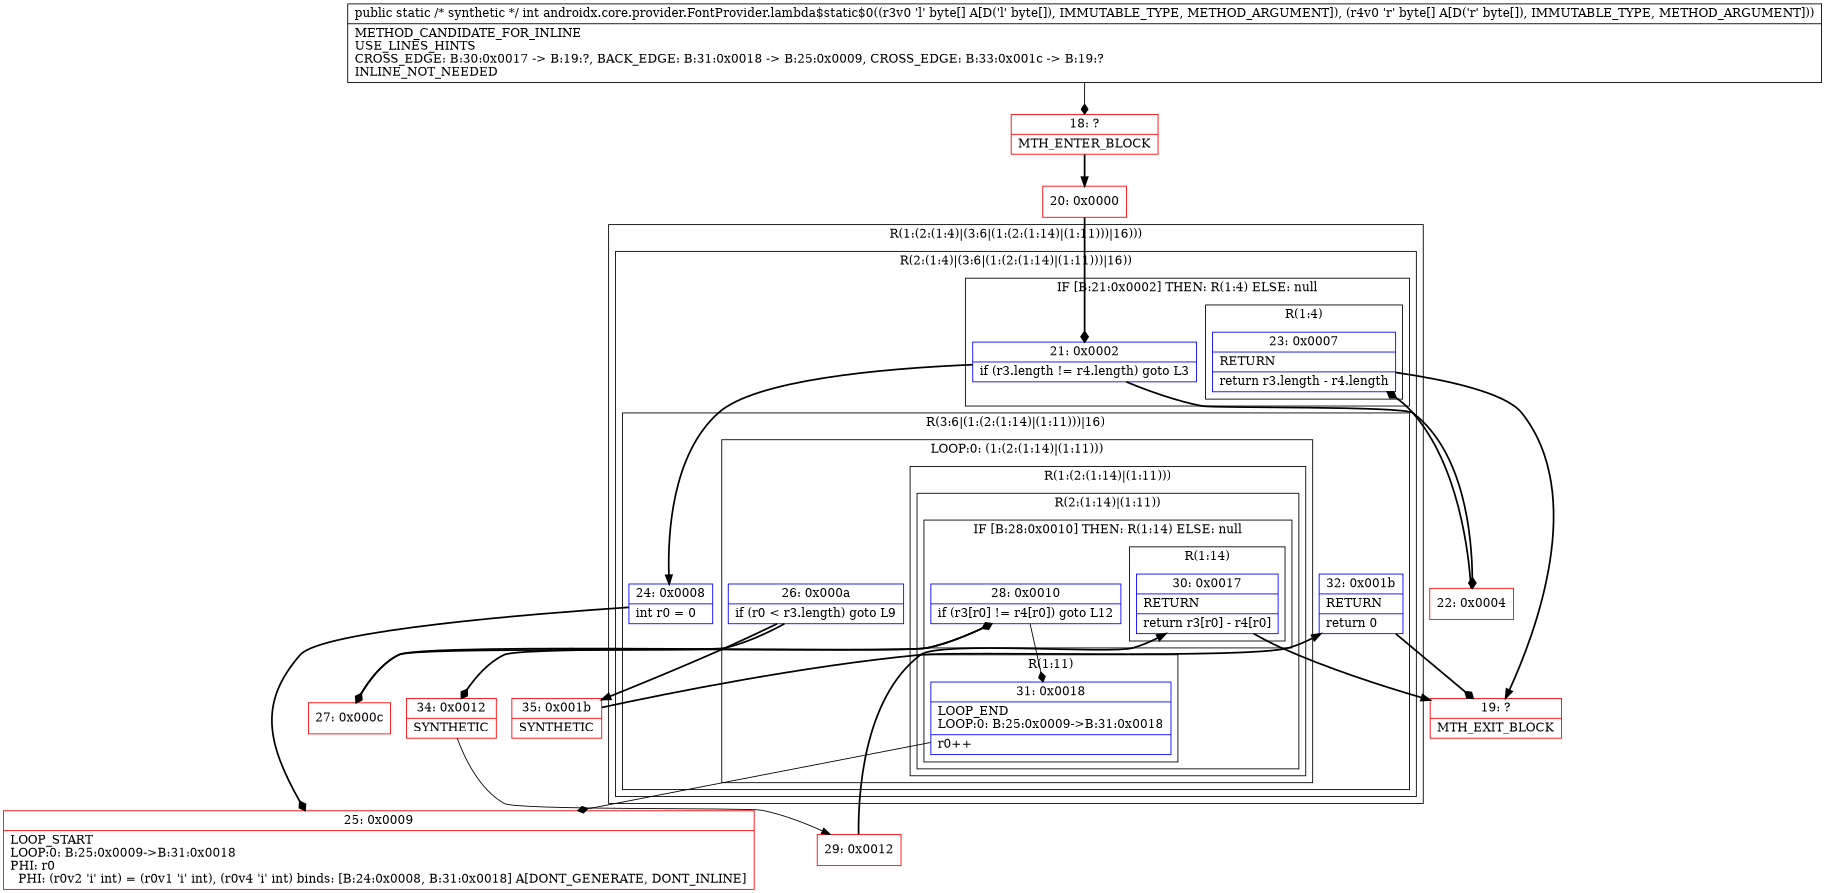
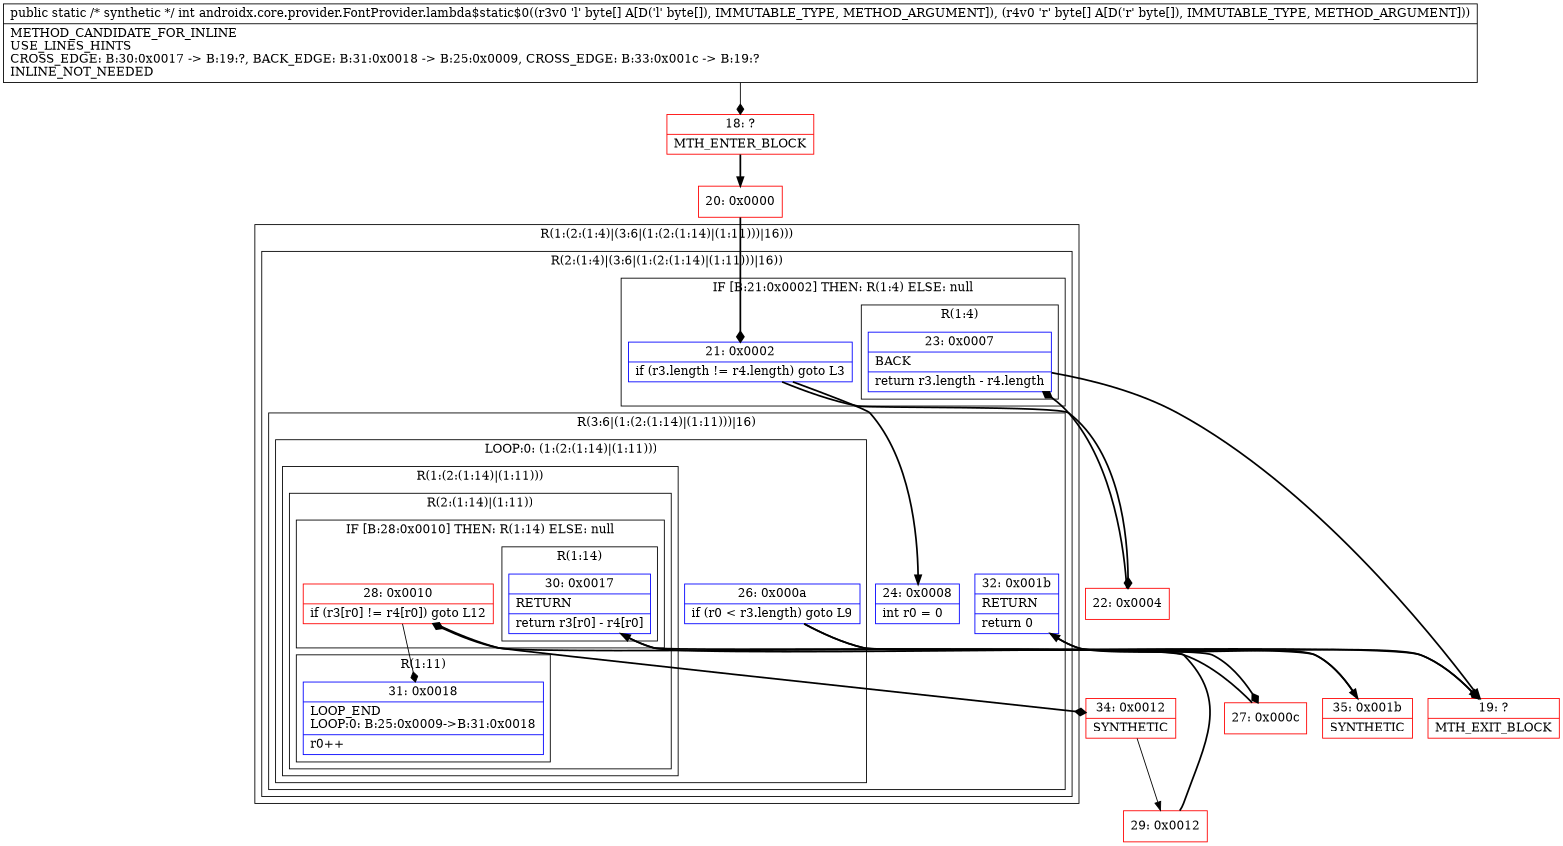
(1247, 362) -> (893, 362)
(1026, 604) -> (398, 604)
(379, 850) -> none
